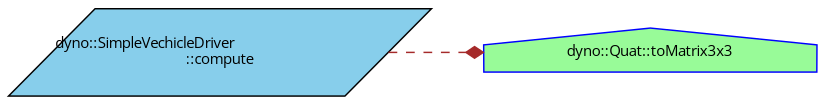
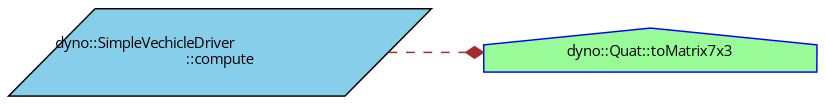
(650, 52) -> (650, 52)
